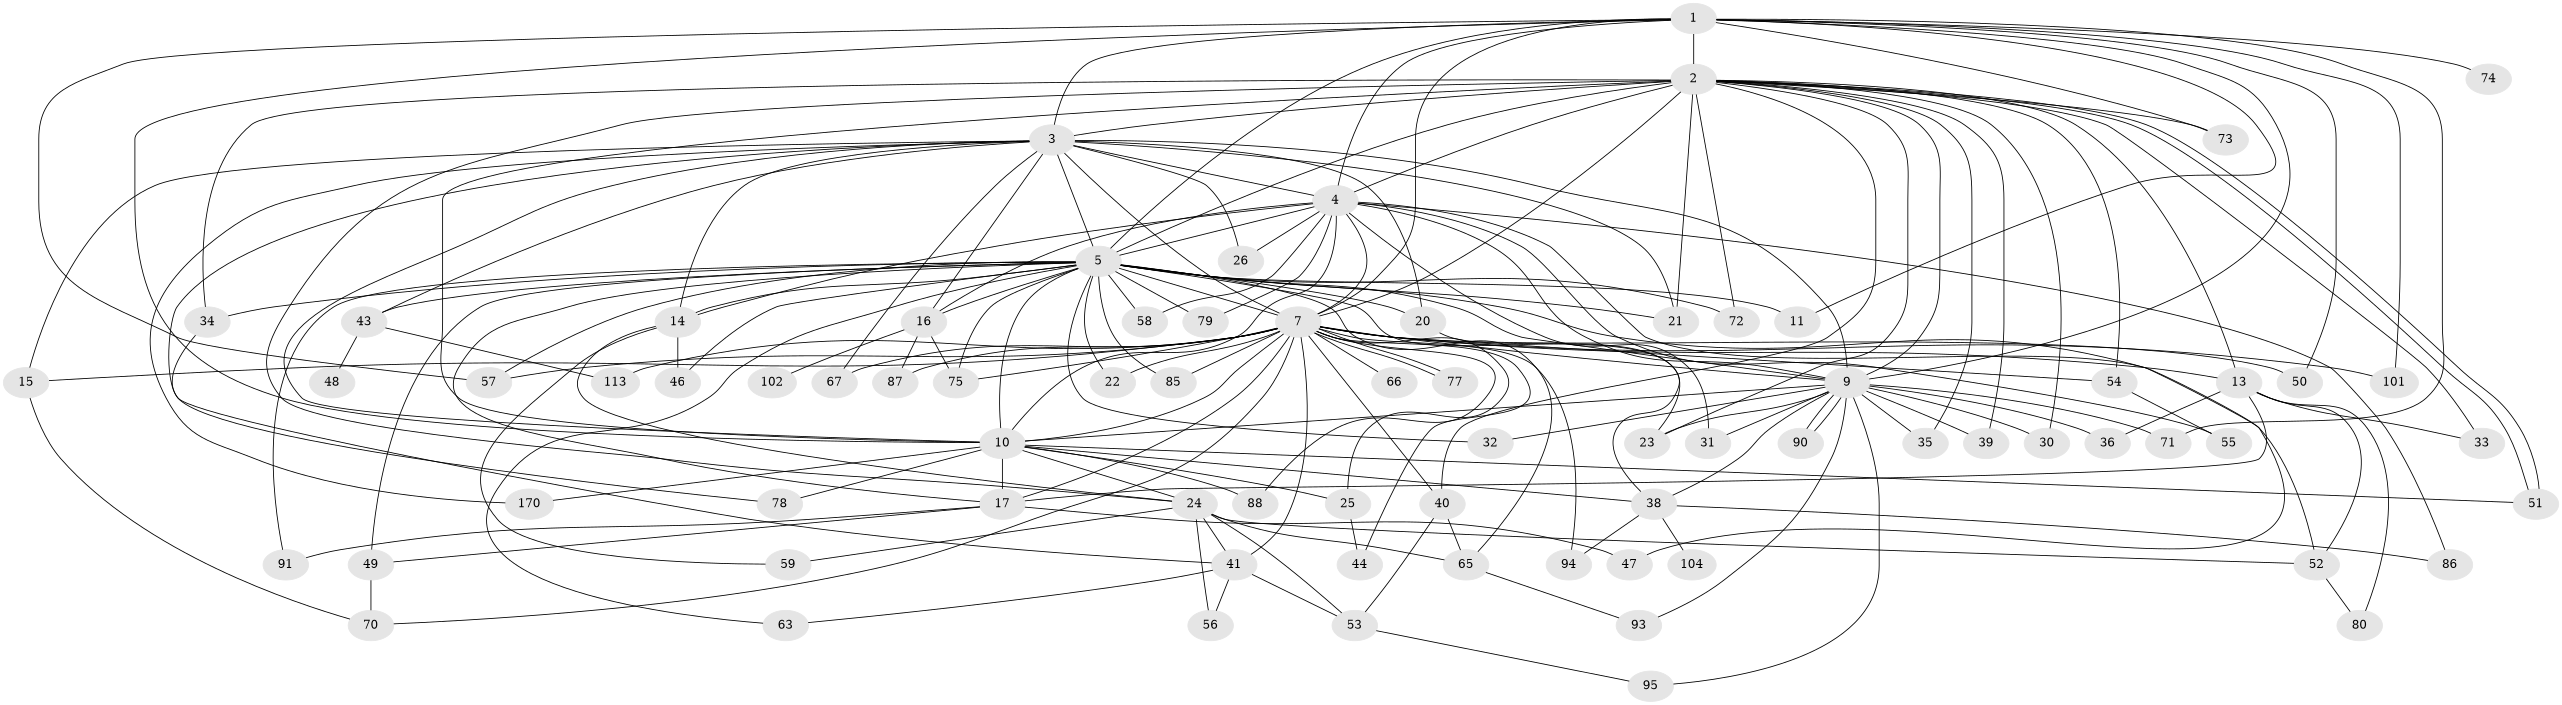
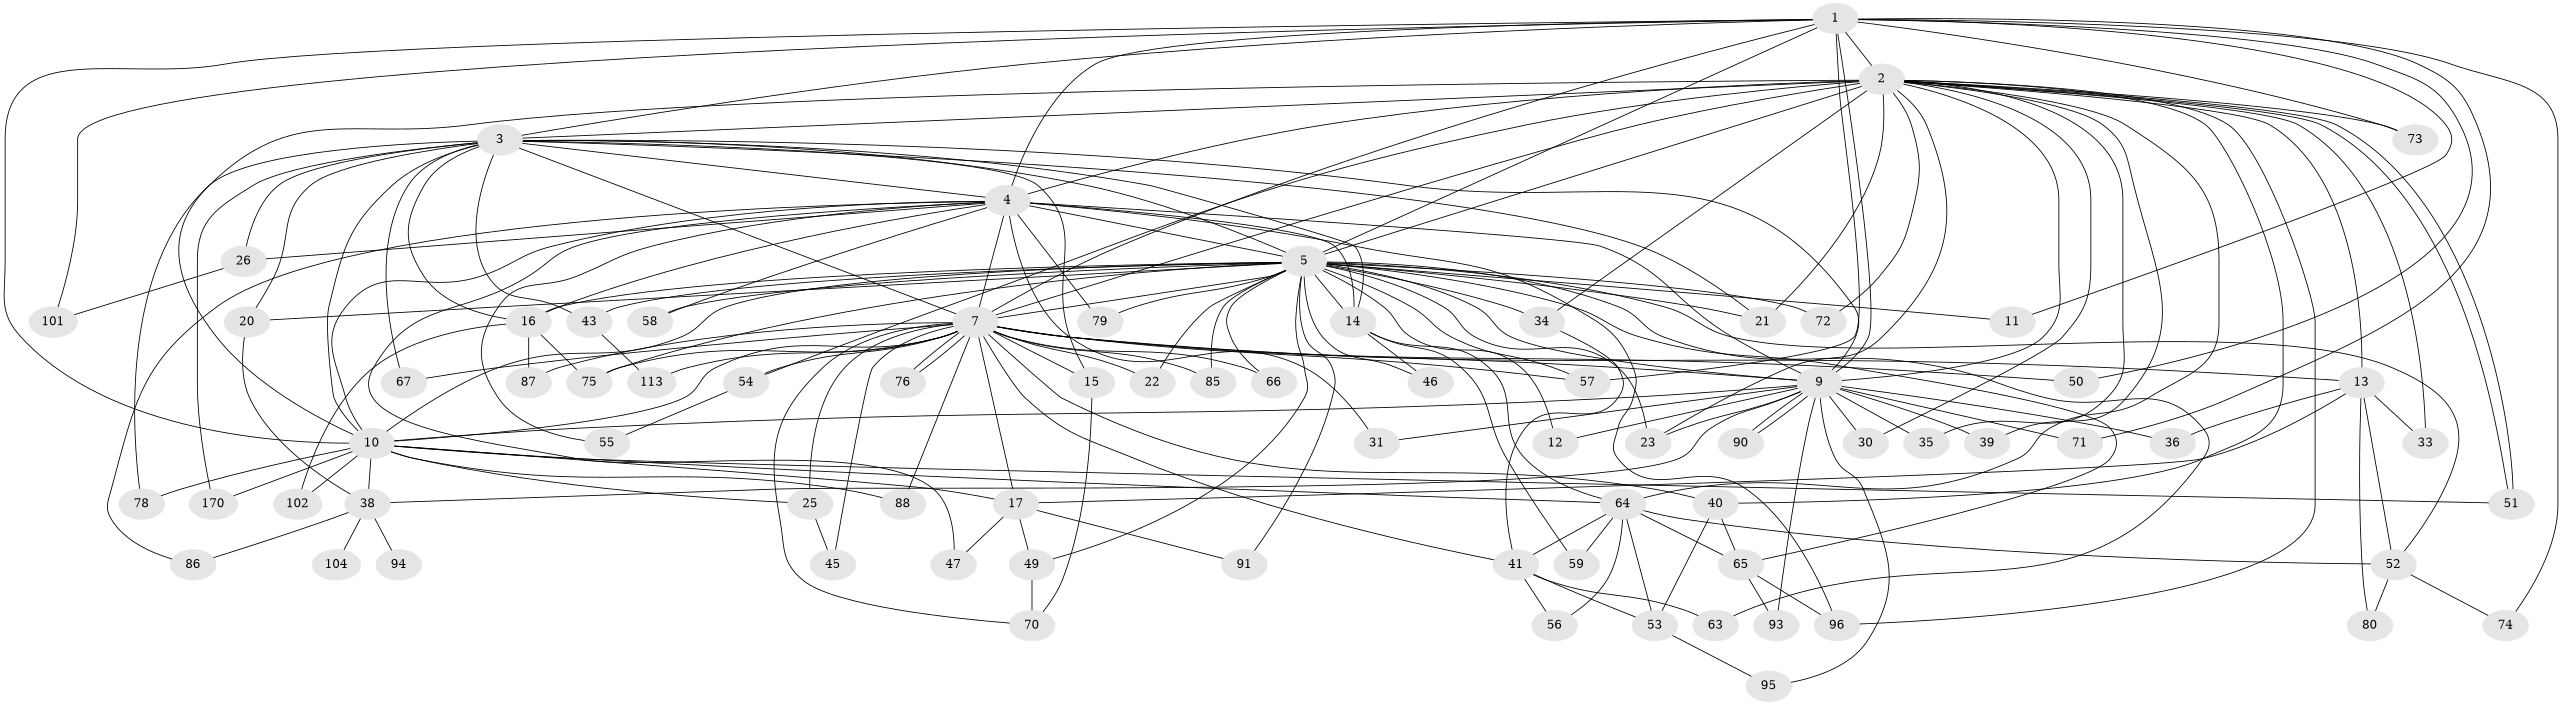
(481, 340) -> (1229, 311)
(1847, 347) -> (156, 289)
(332, 383) -> none
(1455, 383) -> (903, 383)
(1565, 416) -> none
(1491, 443) -> (1556, 443)
none -> (335, 474)
(1195, 504) -> (1623, 504)
(1360, 565) -> (833, 565)
none -> (2449, 595)
none -> (1837, 626)
